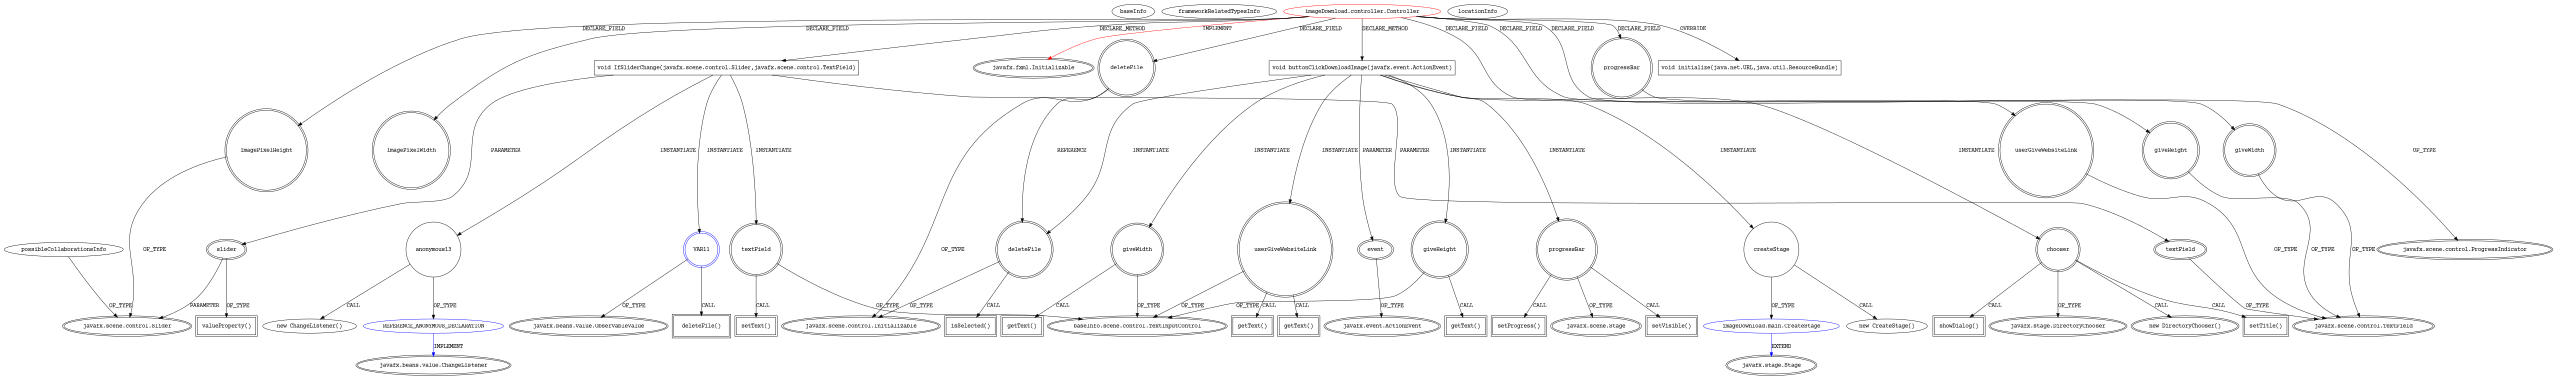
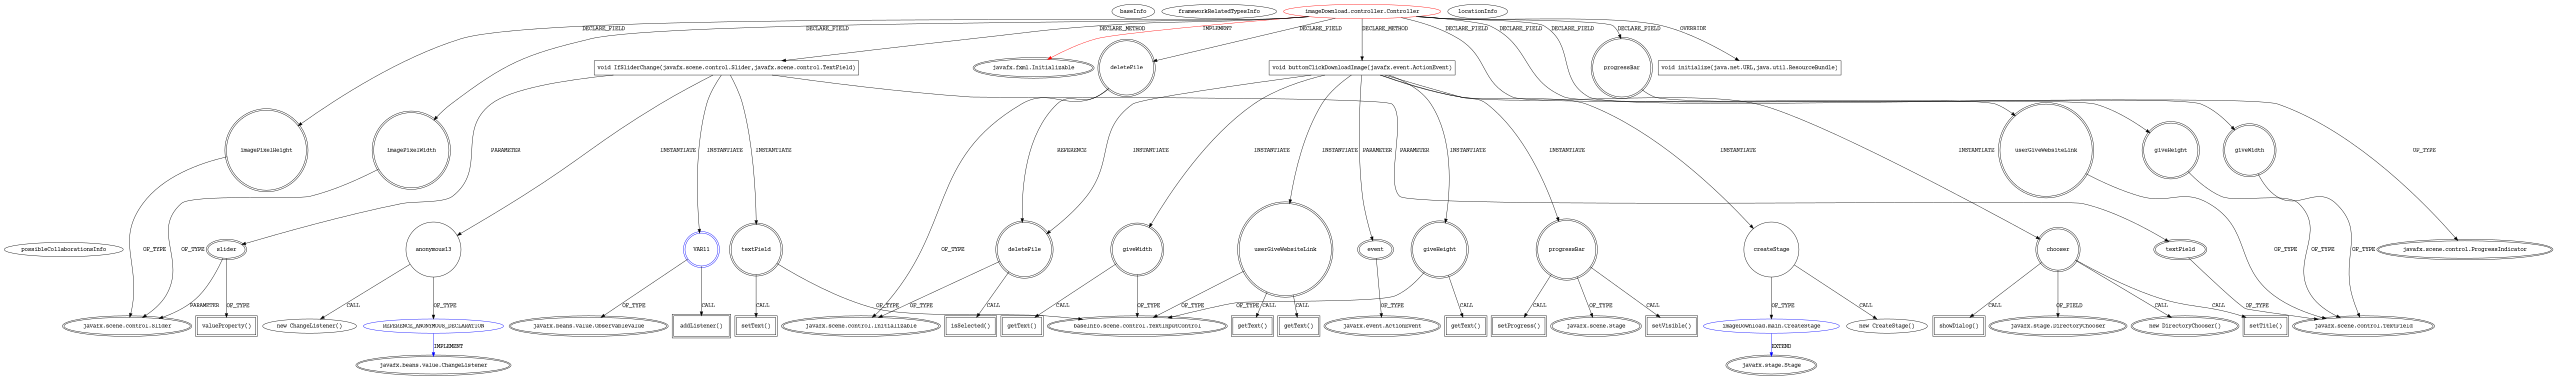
(90, 287) -> (219, 198)
(2069, 306) -> (2069, 306)
(701, 326) -> (701, 326)
